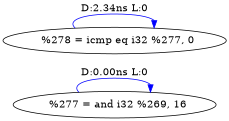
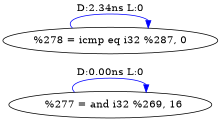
(115, 41) -> (110, 41)
